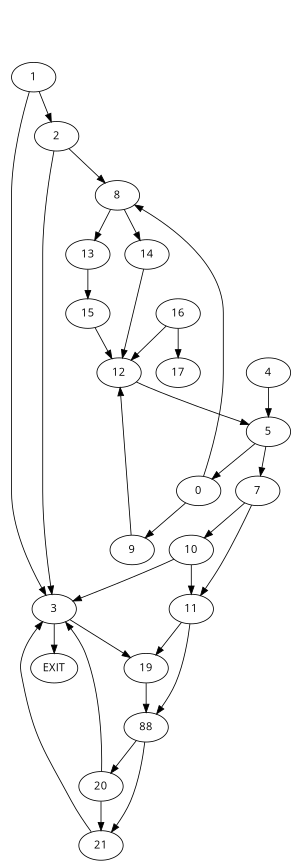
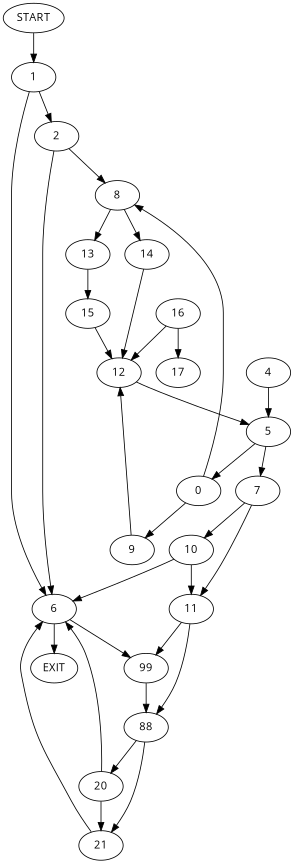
none -> (34, 18)
(54, 609) -> (54, 609)
(146, 668) -> (146, 668)
